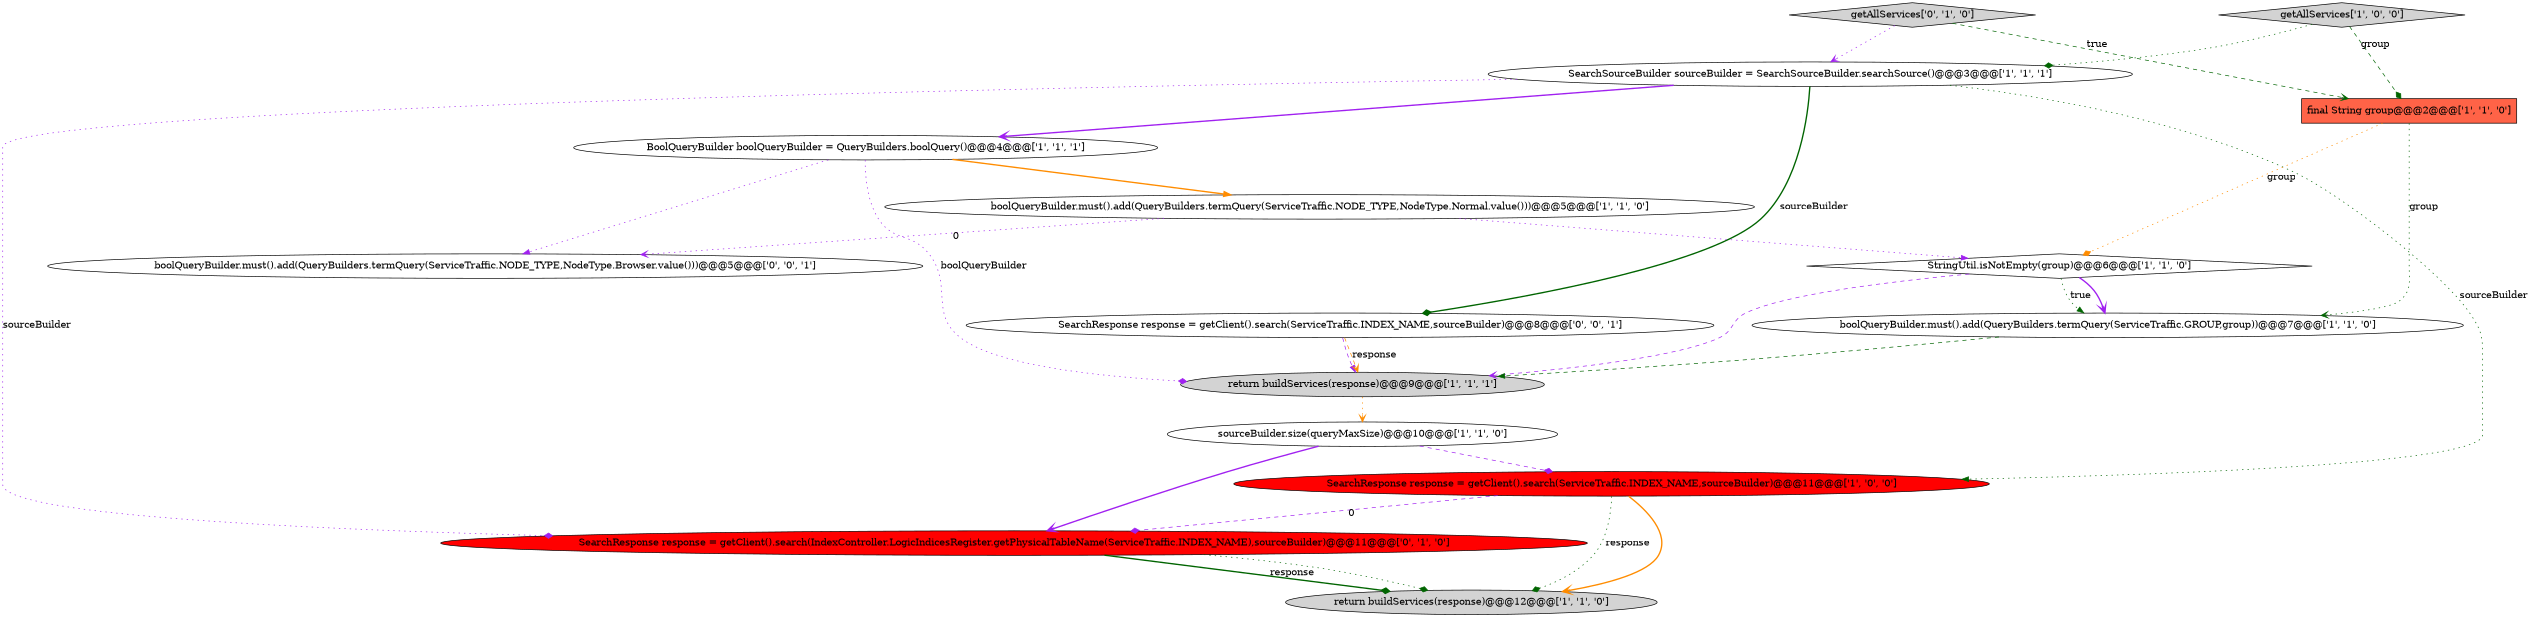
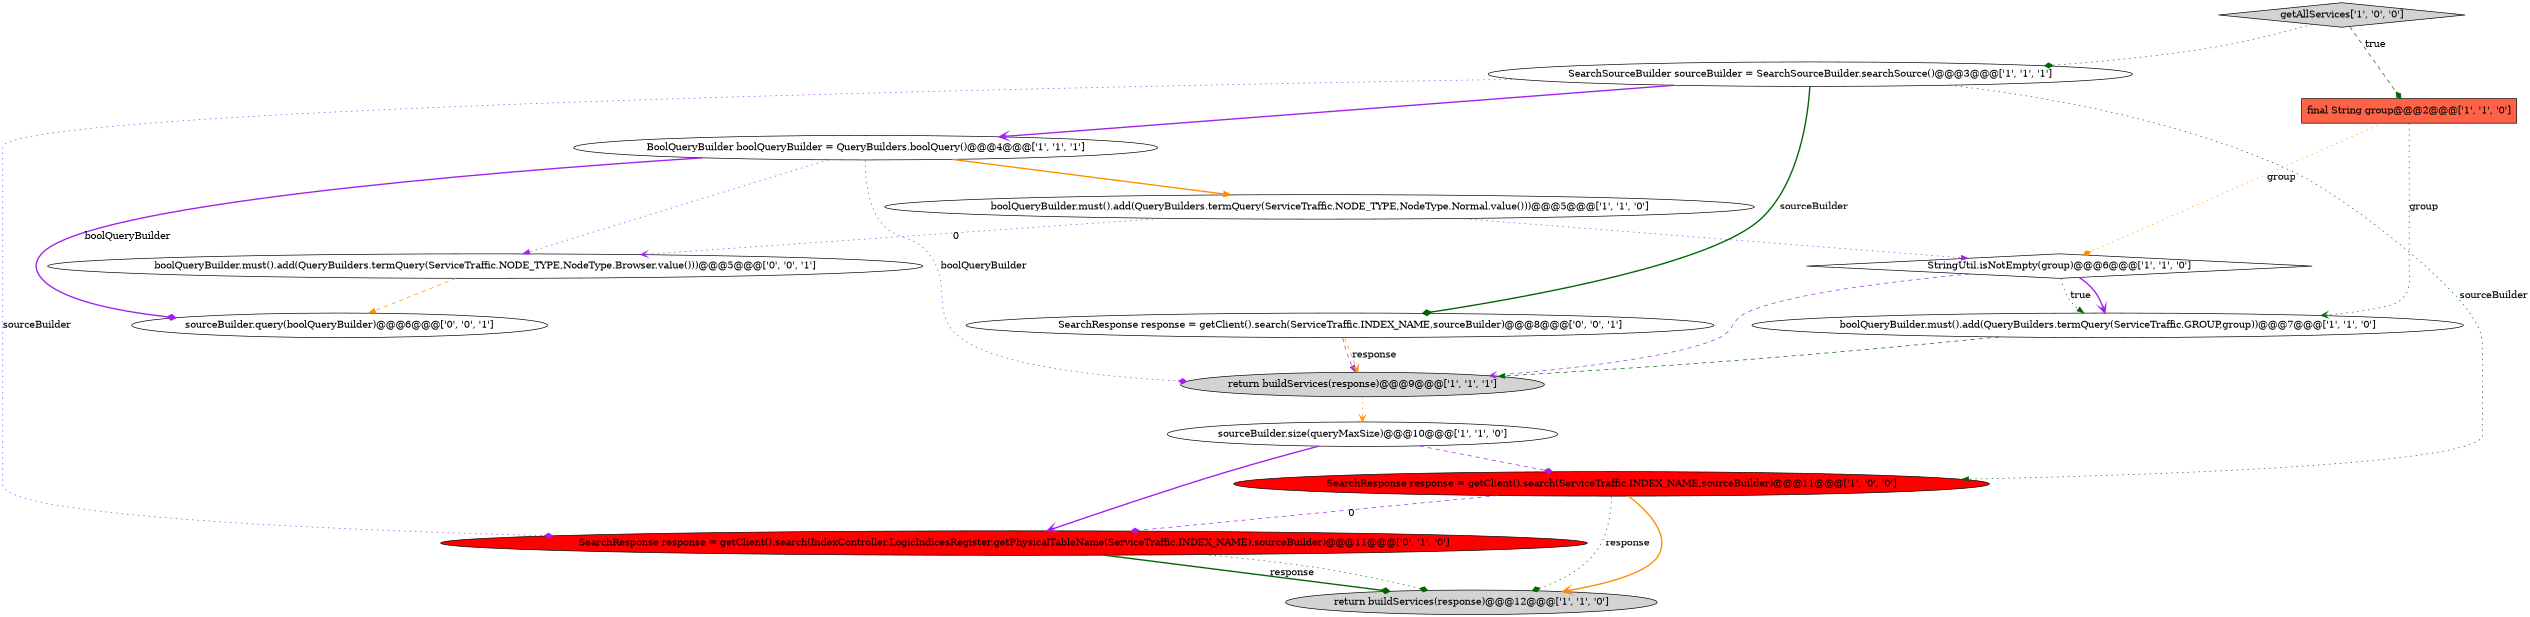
(1912, 15) -> none
(2375, 45) -> (2375, 45)
none -> (340, 325)
